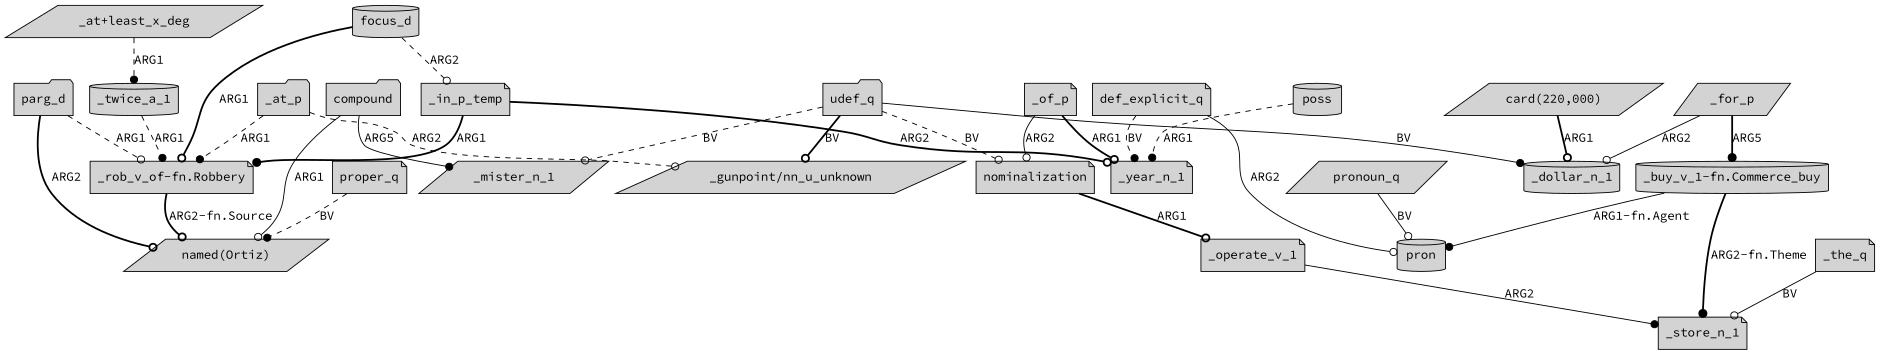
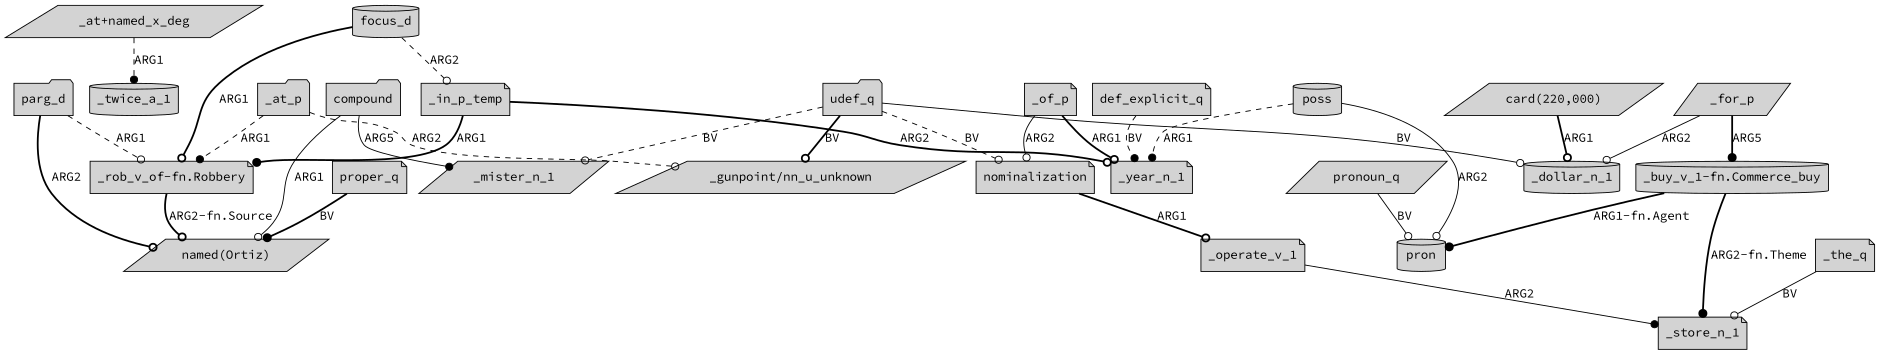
(134, 22) -> (134, 22)
(1200, 128) -> (1200, 128)
(151, 135) -> none
(1273, 212) -> (1436, 142)
(310, 217) -> (310, 217)
(1558, 218) -> (1558, 218)
